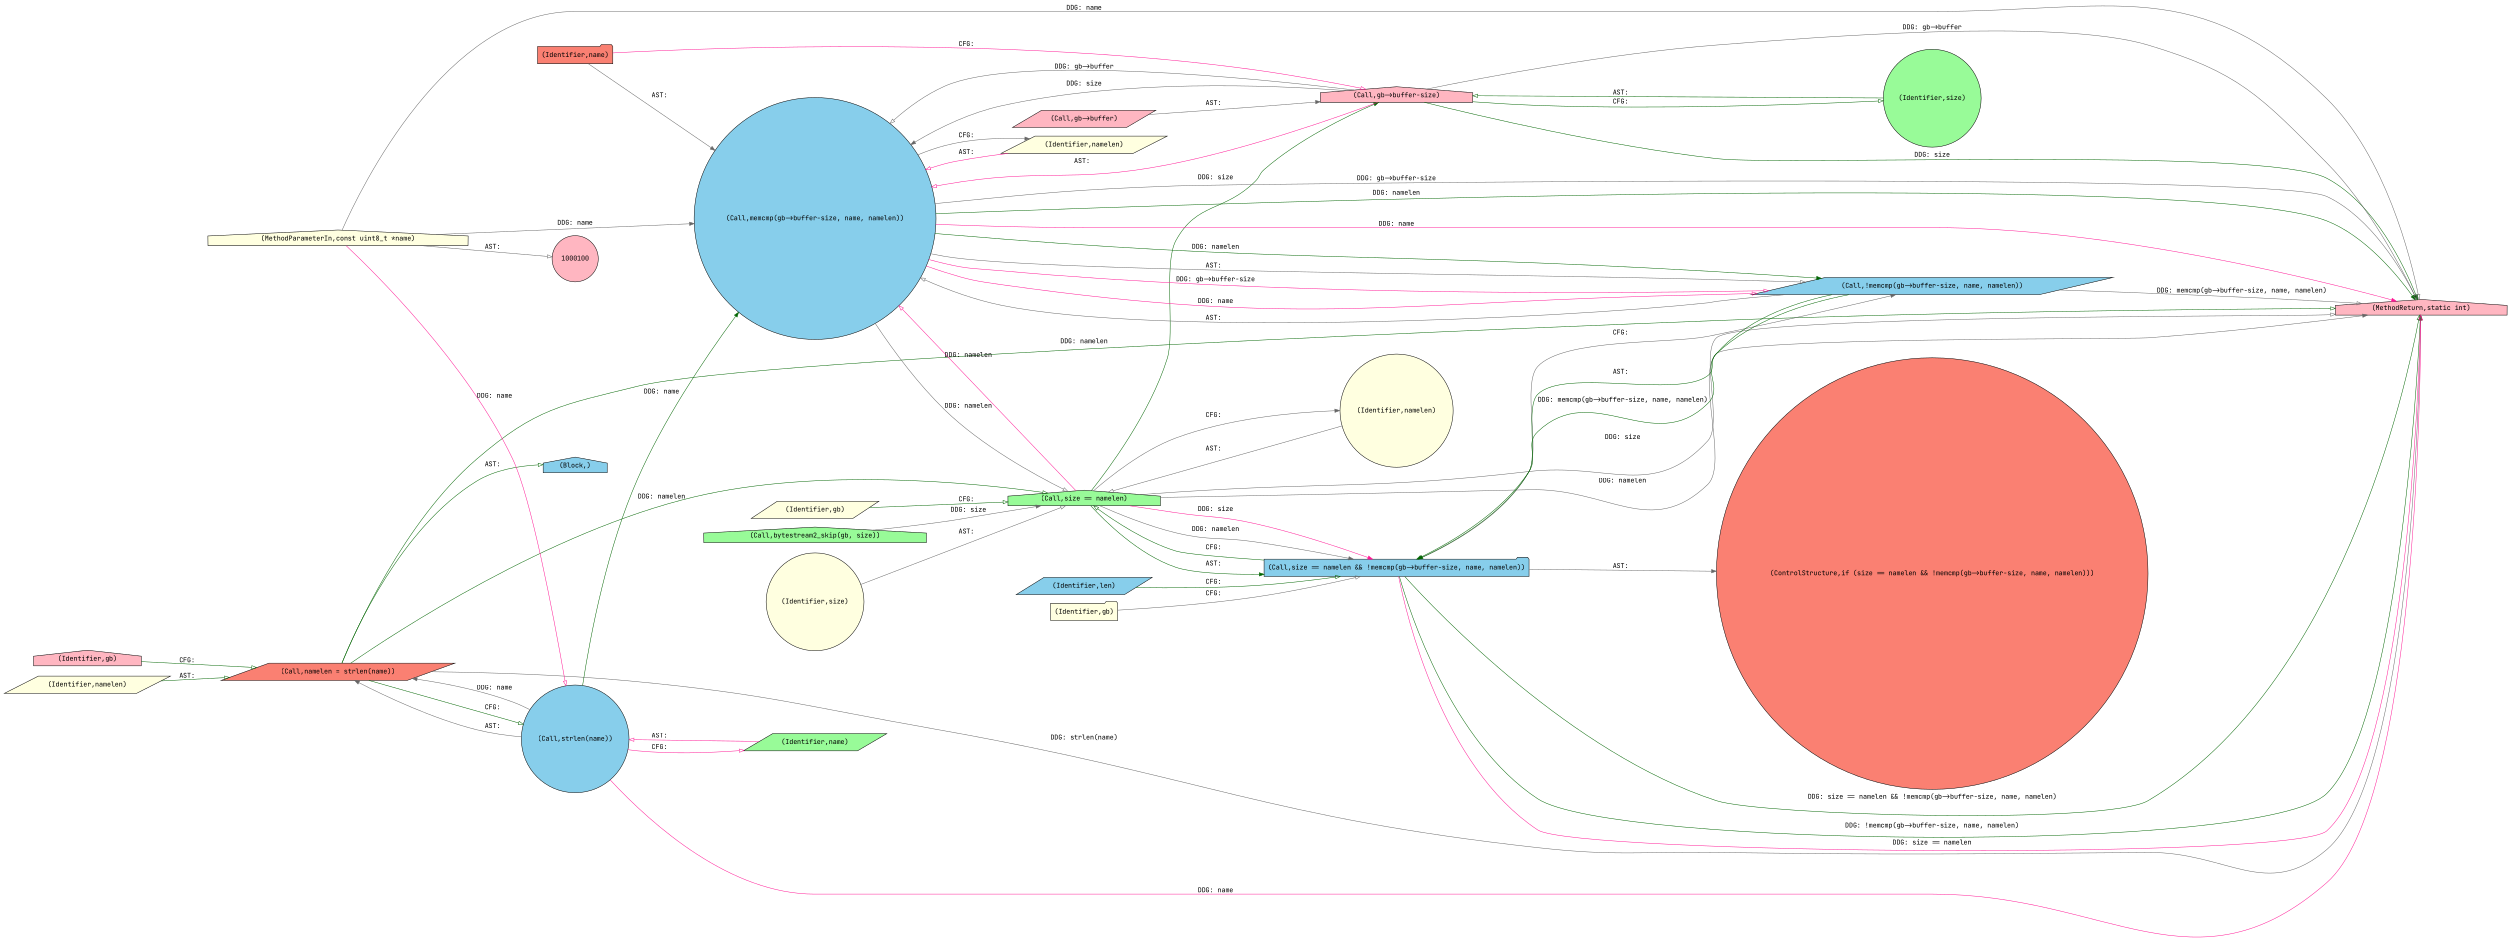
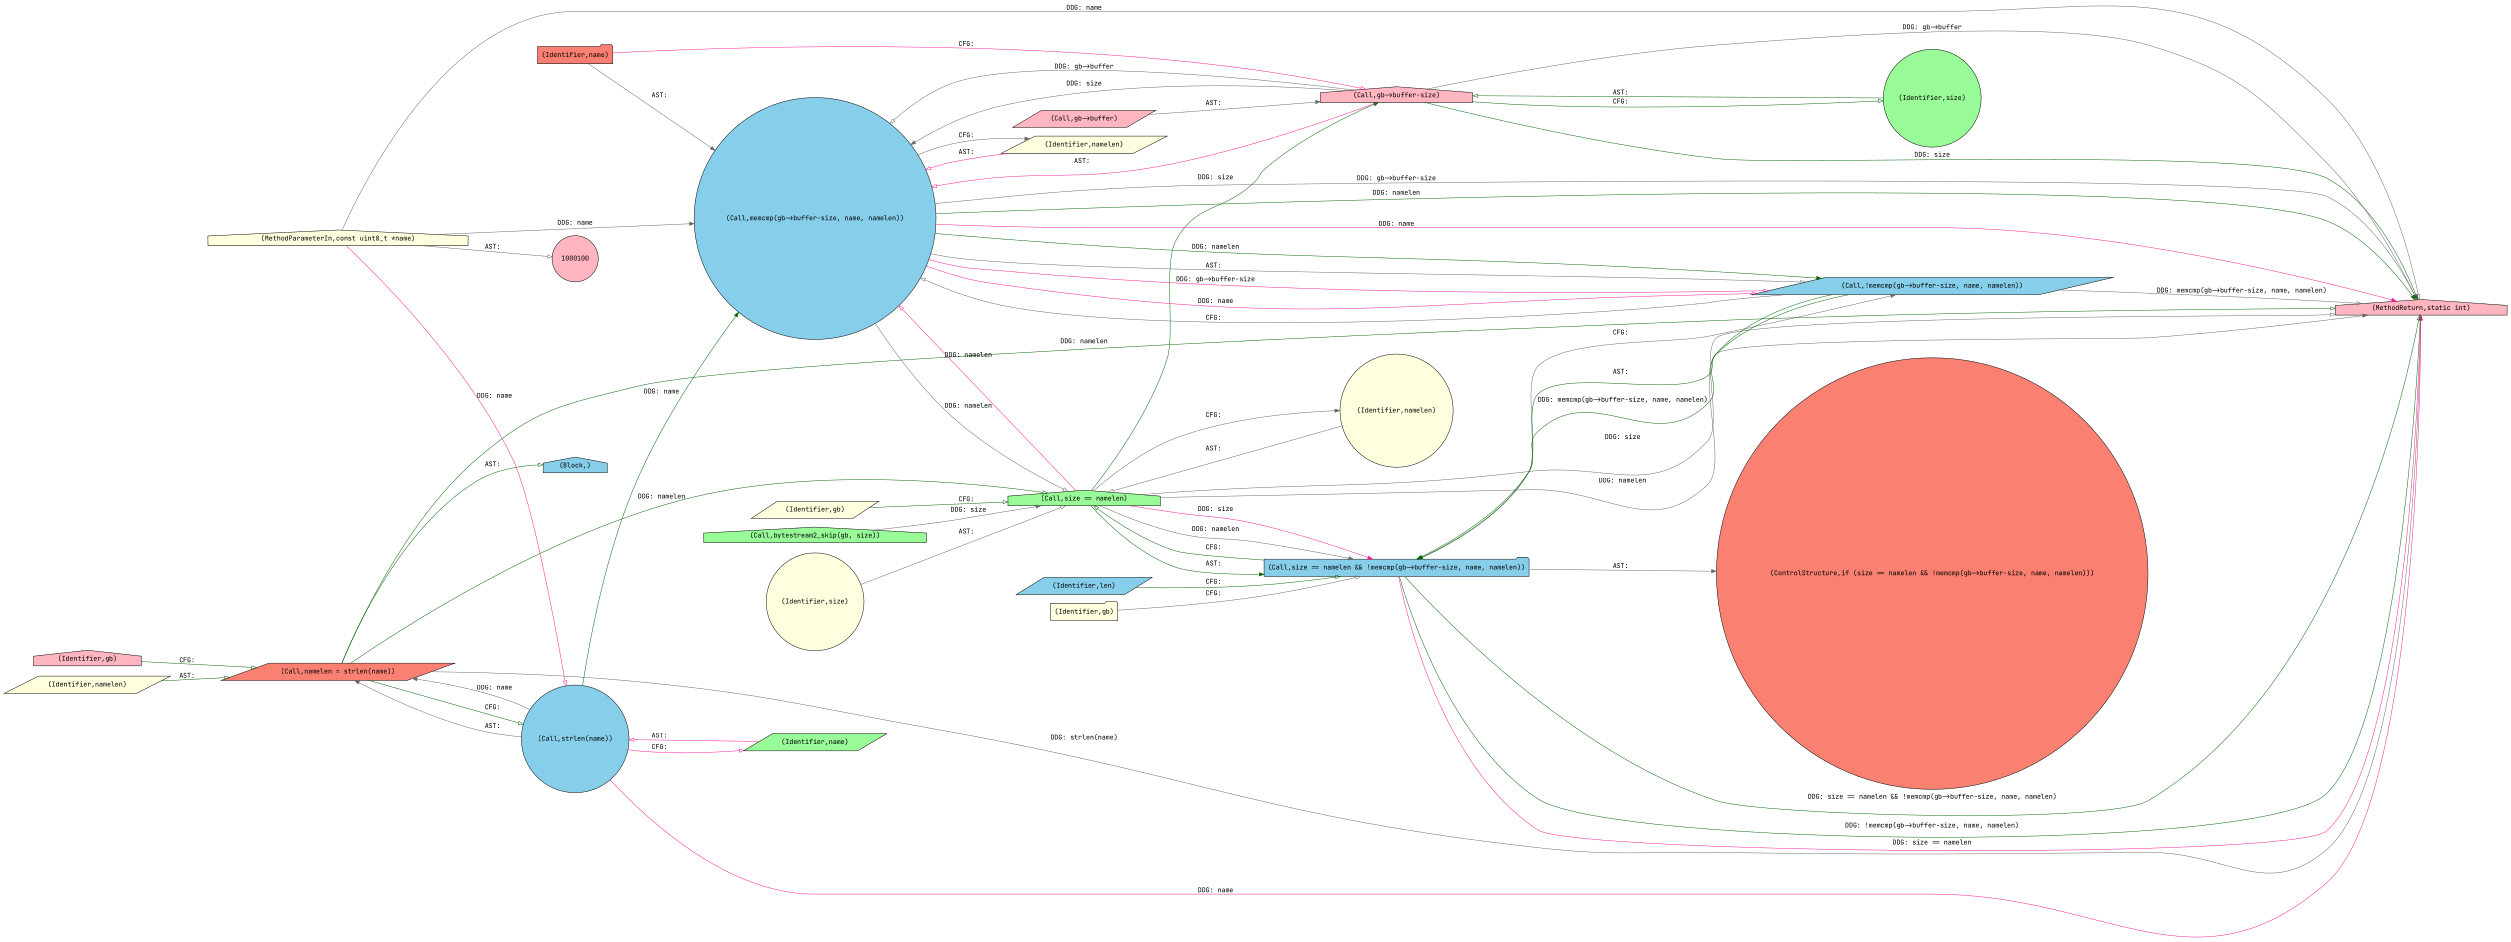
(1216, 318) -> (1216, 318)
